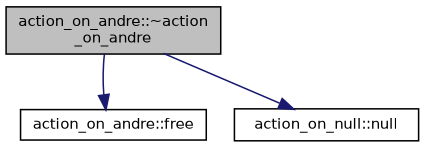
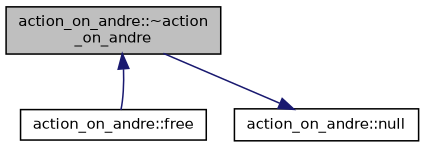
(103, 74) -> (123, 90)
(327, 125) -> (327, 125)
